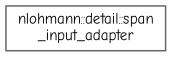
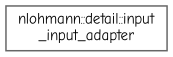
(86, 28) -> (87, 28)
